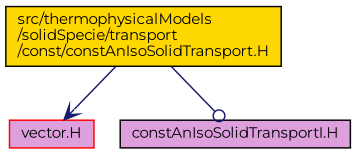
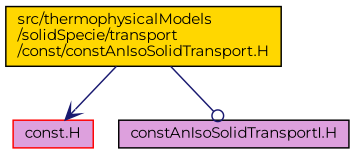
(52, 134) -> (53, 134)
